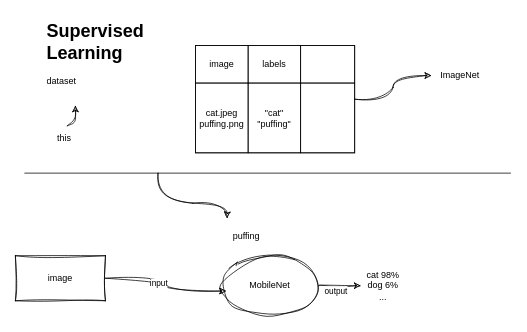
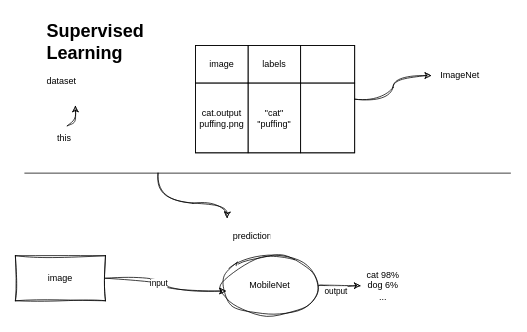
(222, 118) -> (222, 118)
(249, 236) -> (252, 241)
